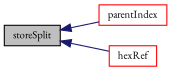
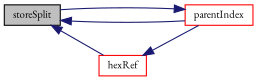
none -> (117, 8)
none -> (176, 38)
